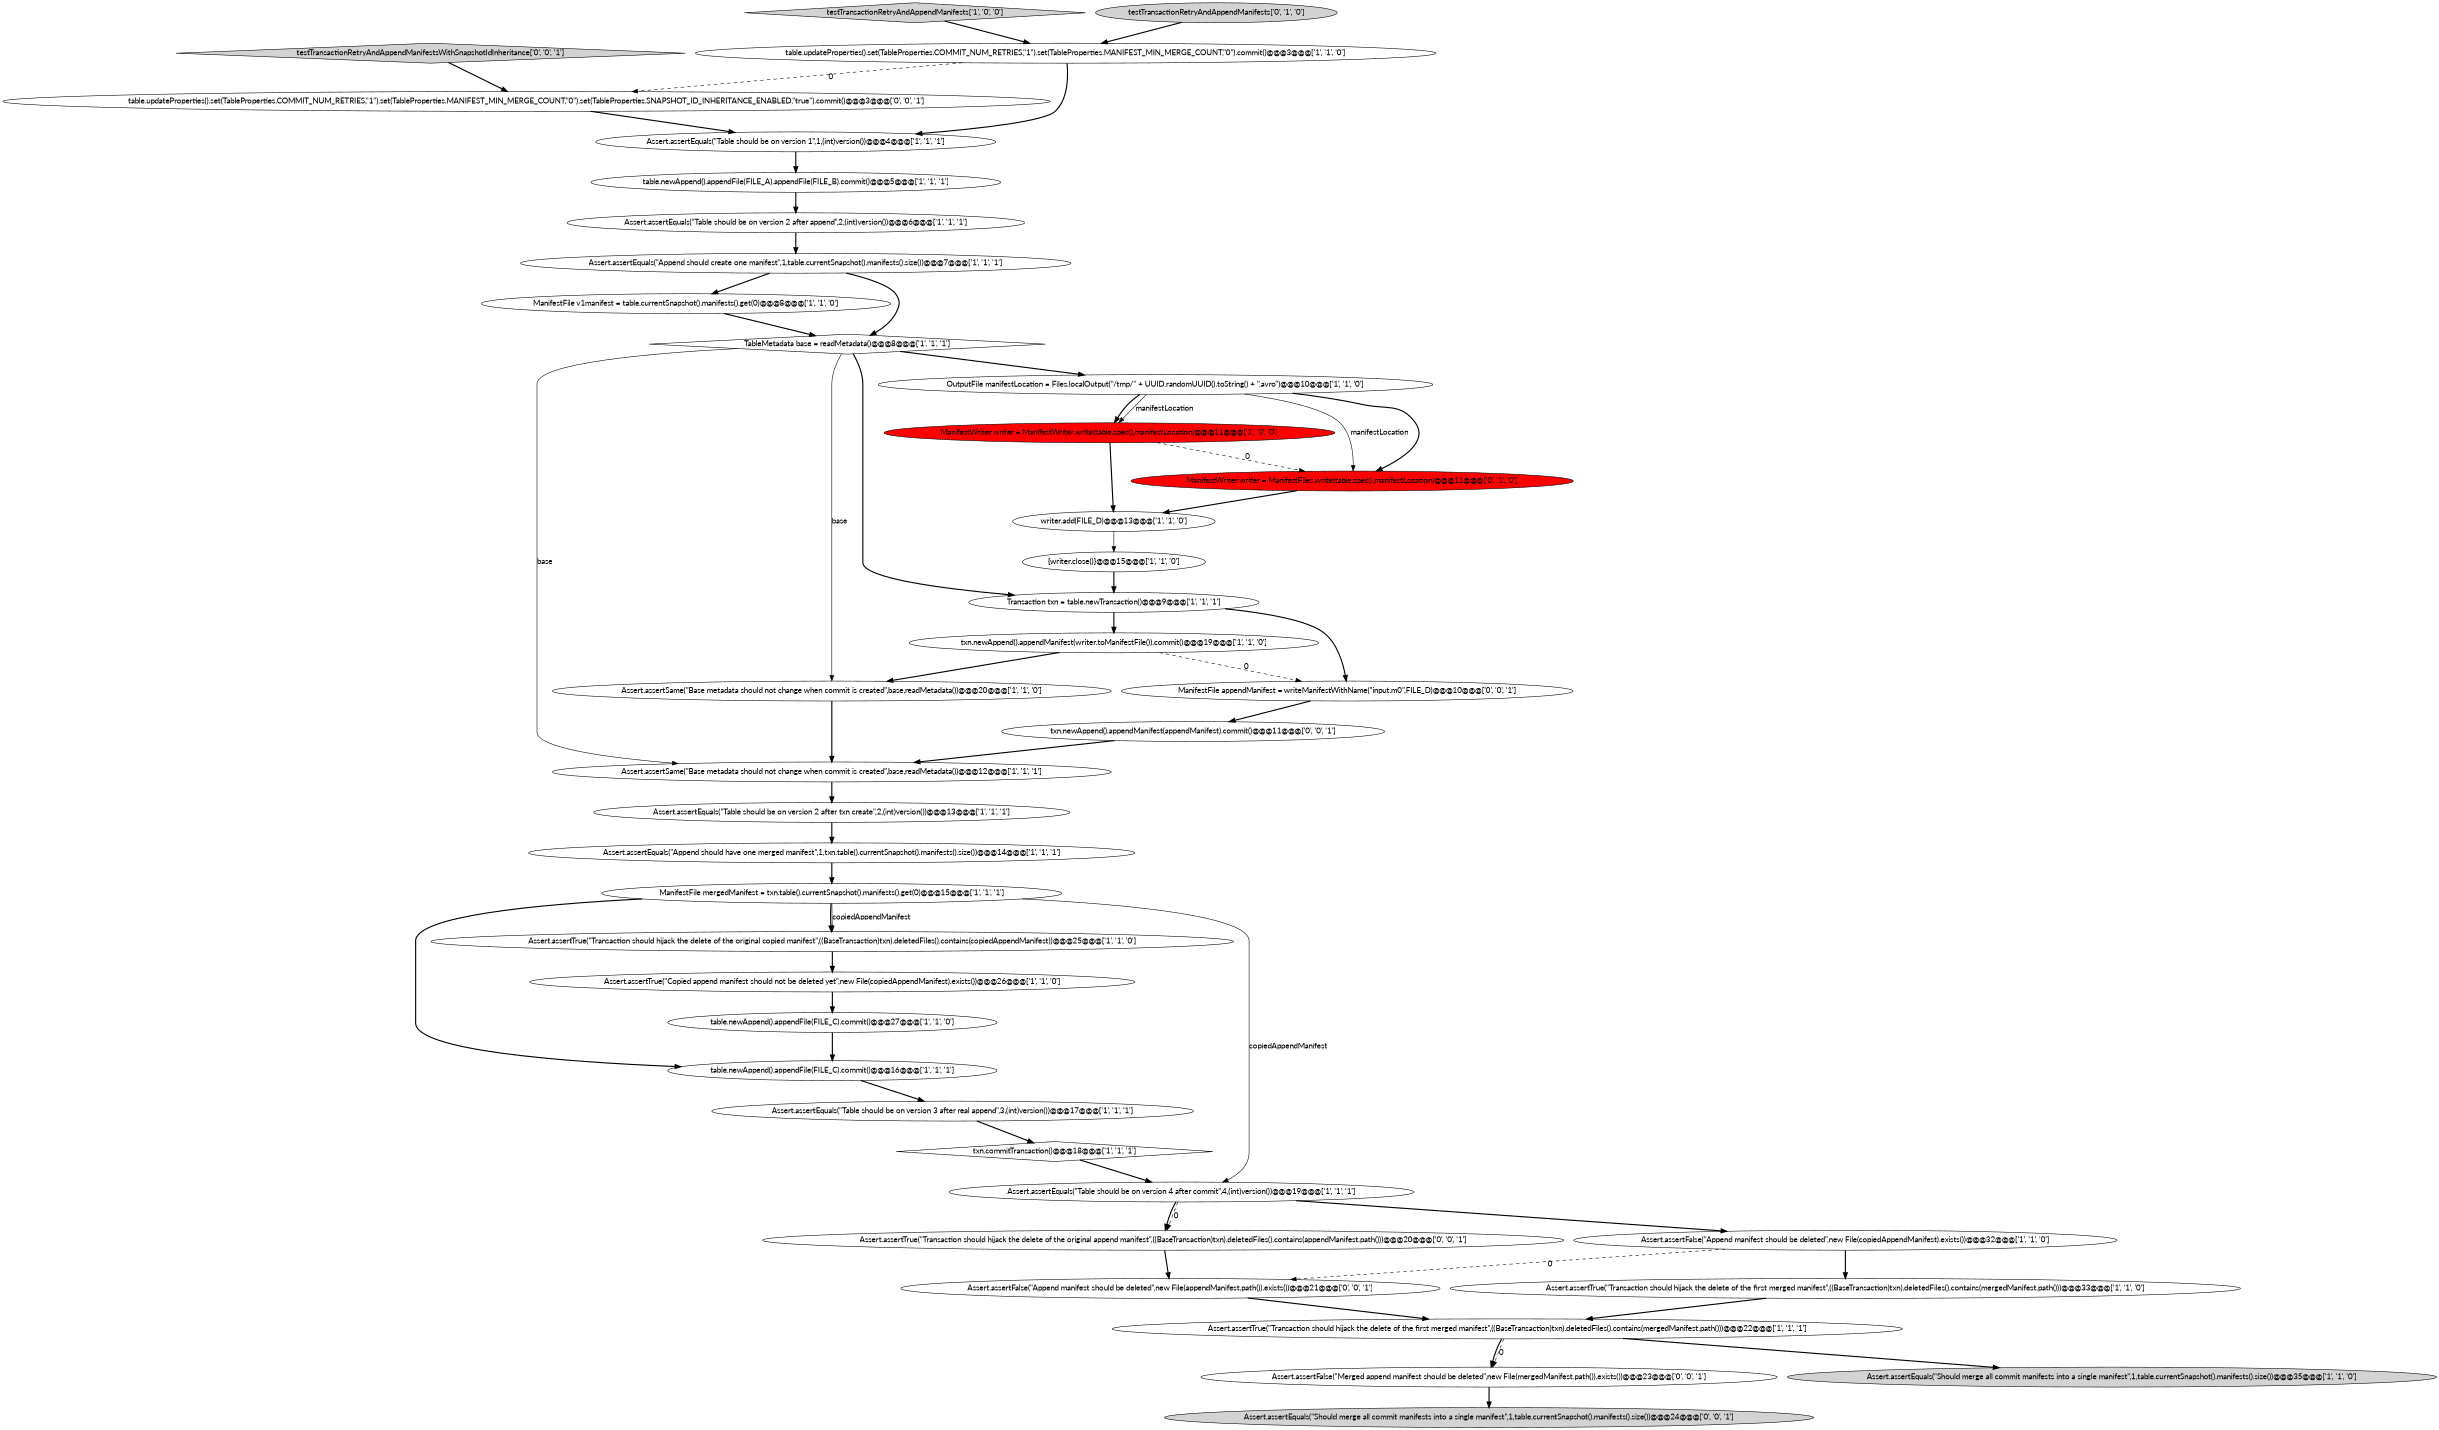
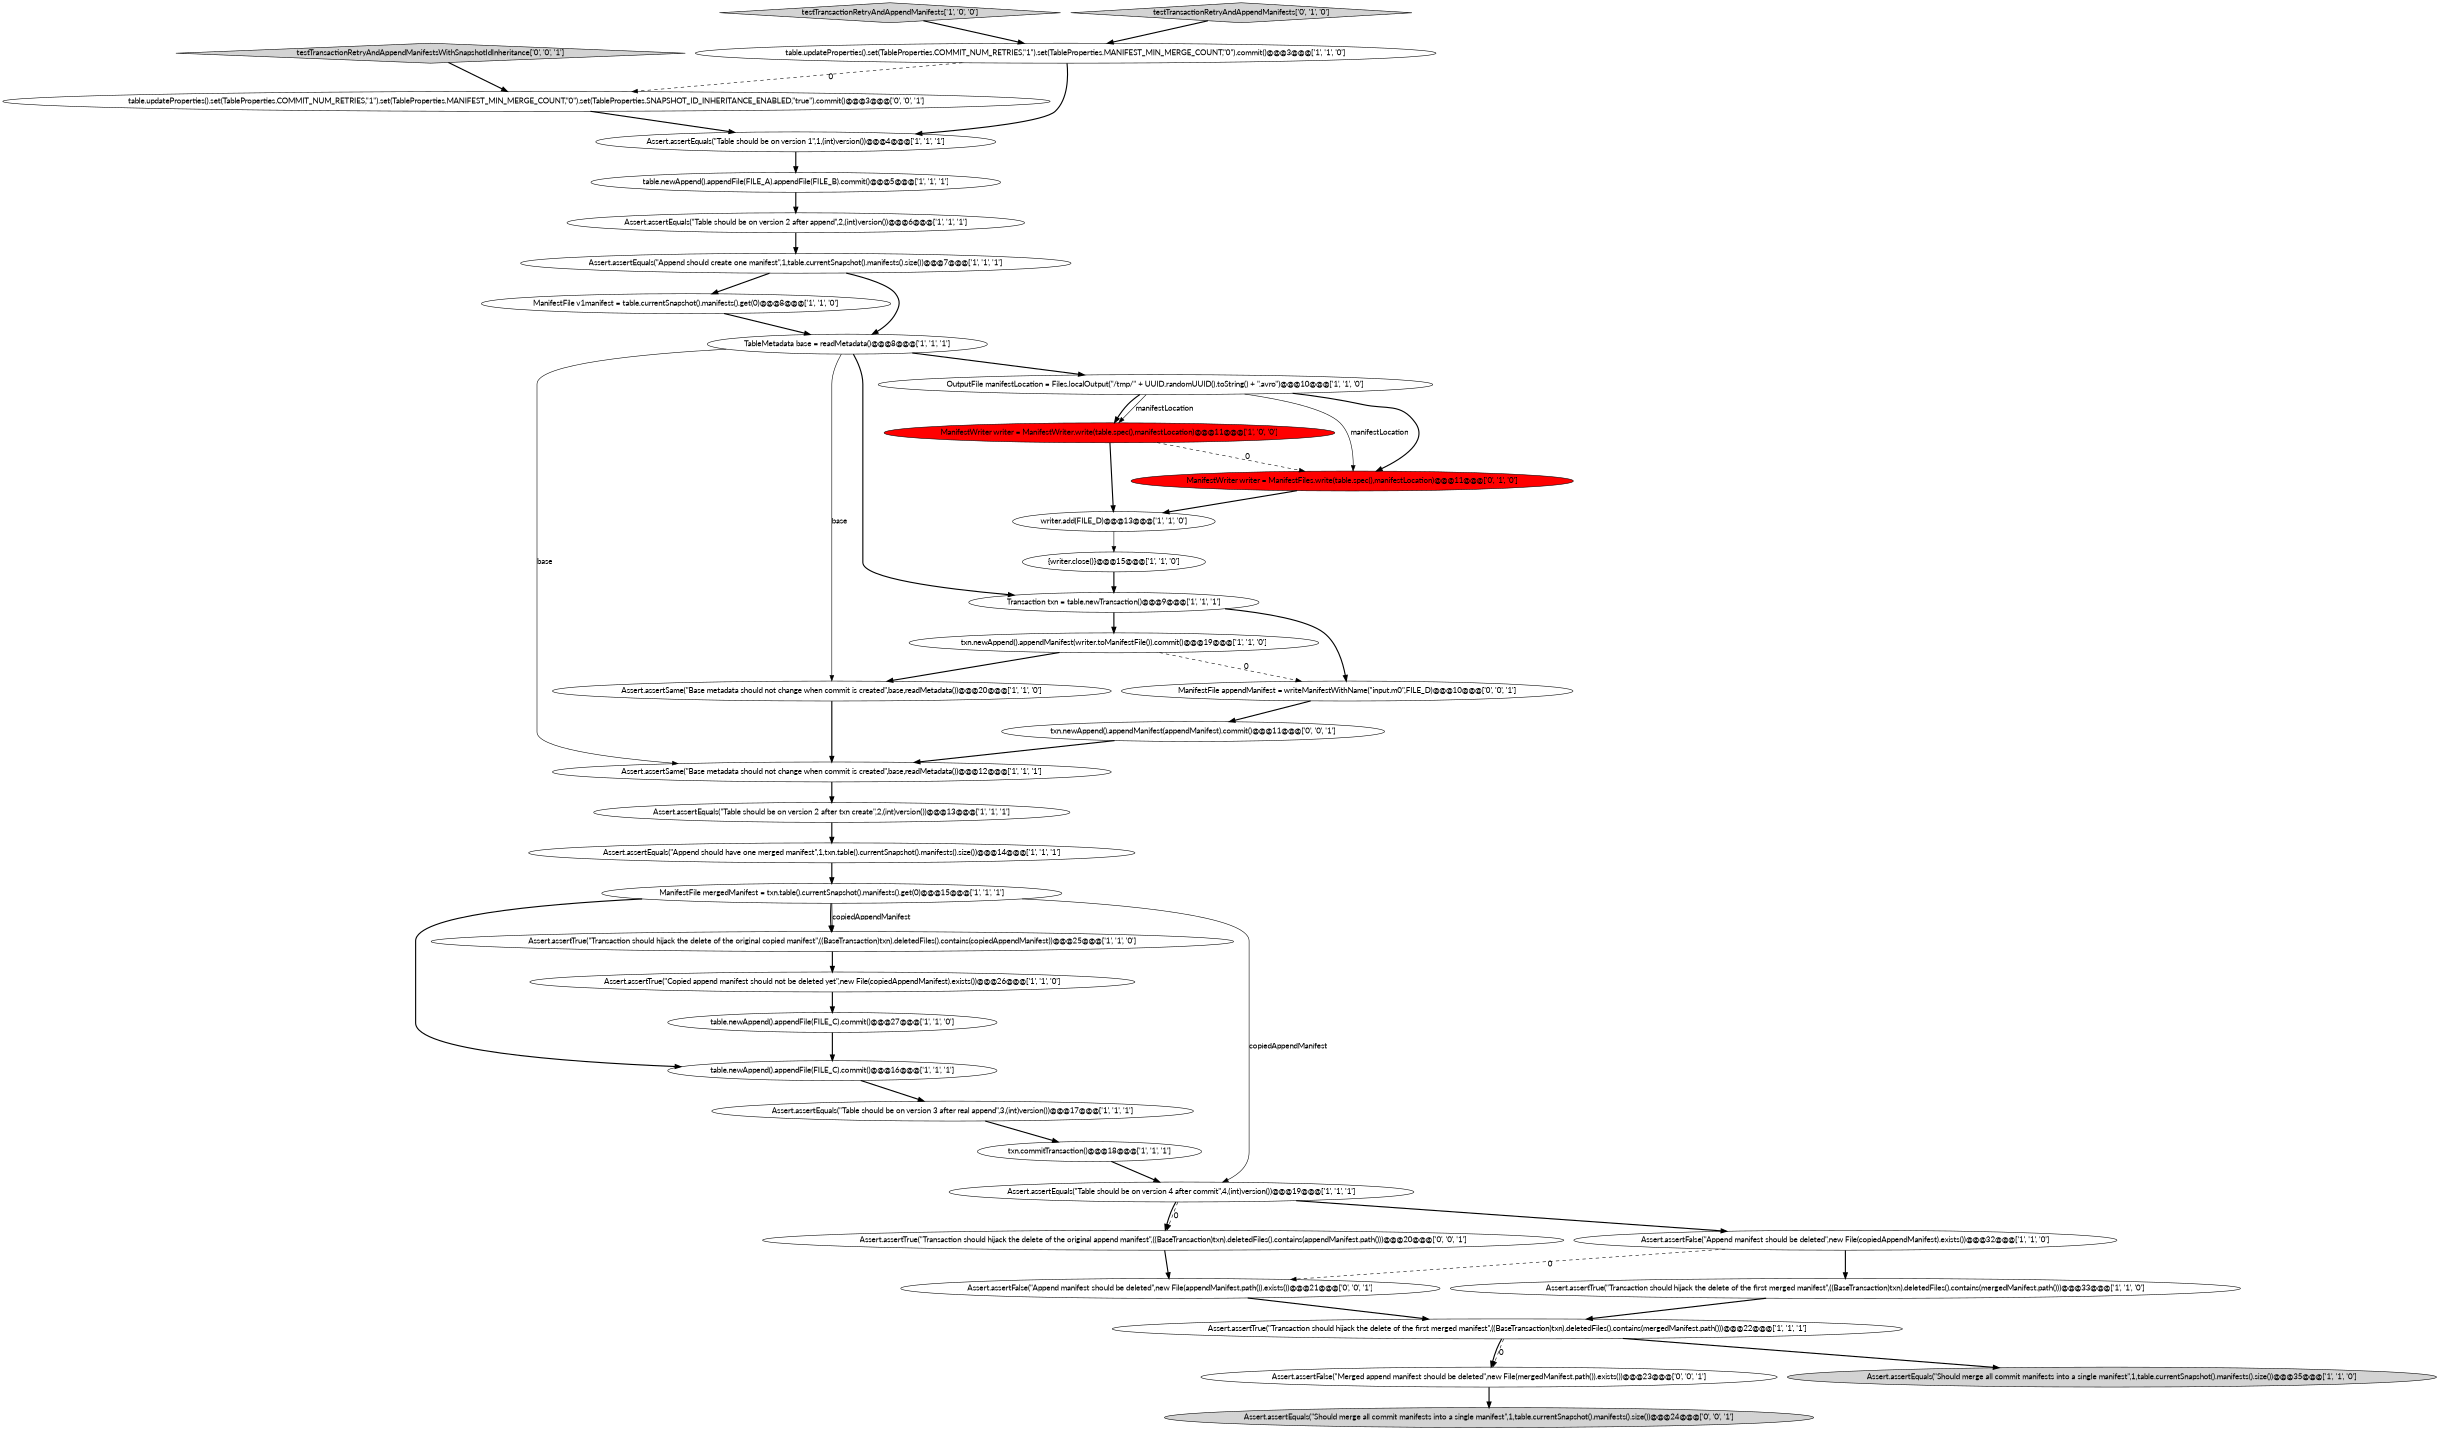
(1216, 13) -> (1241, 13)
(847, 344) -> (847, 344)
(1055, 1152) -> (1089, 1152)
